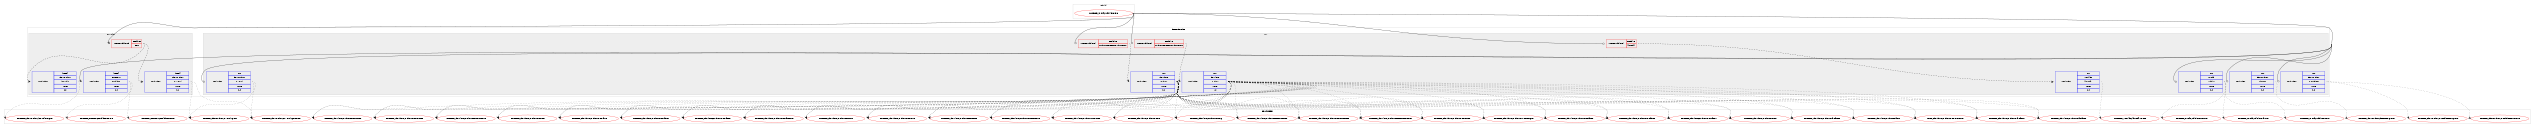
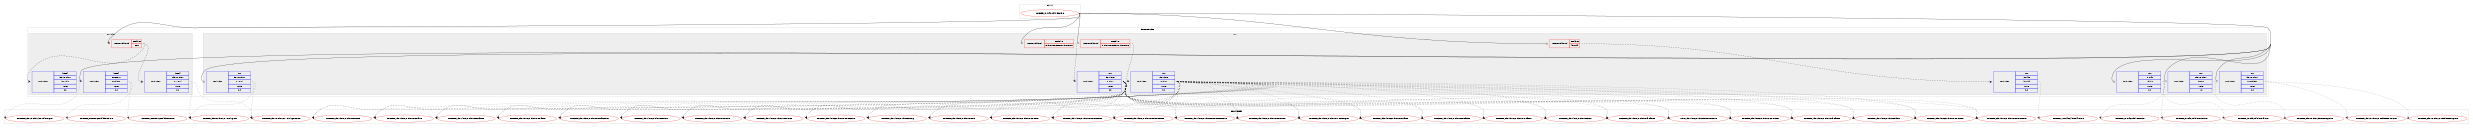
(2007, 119) -> none
